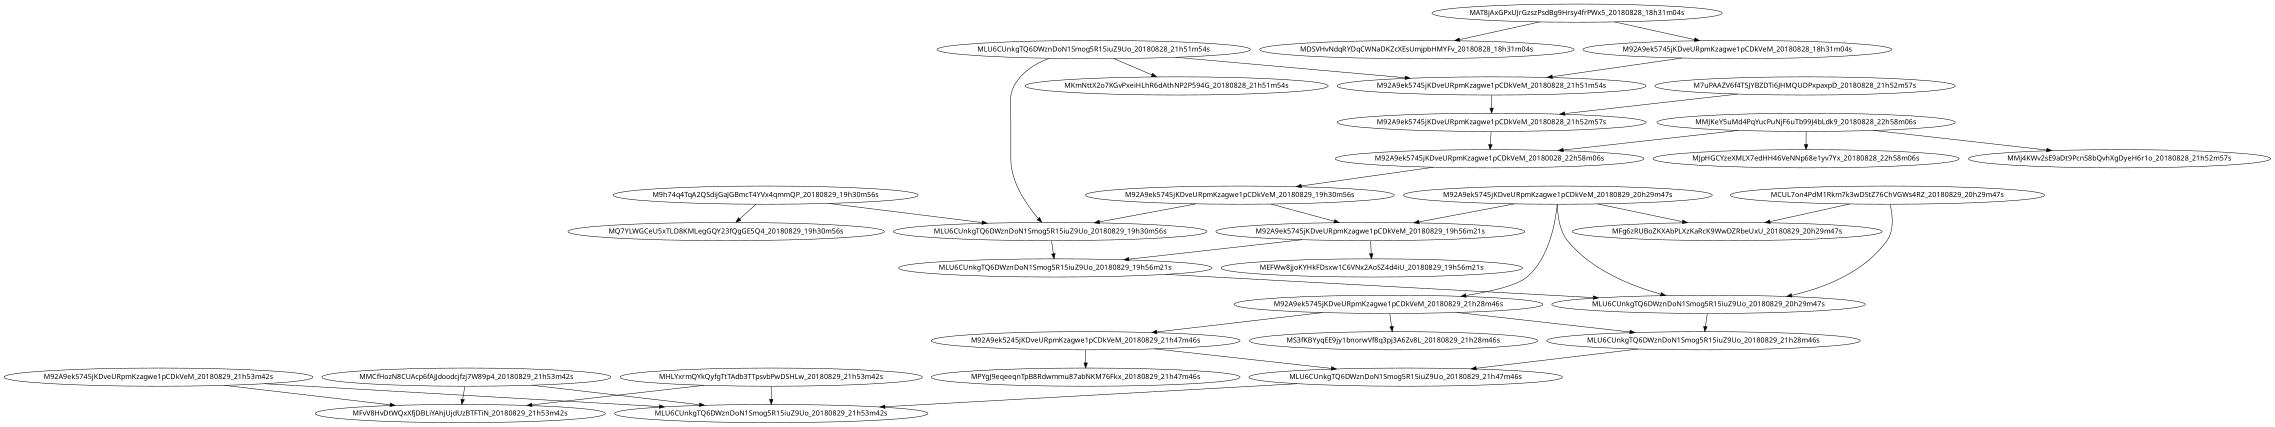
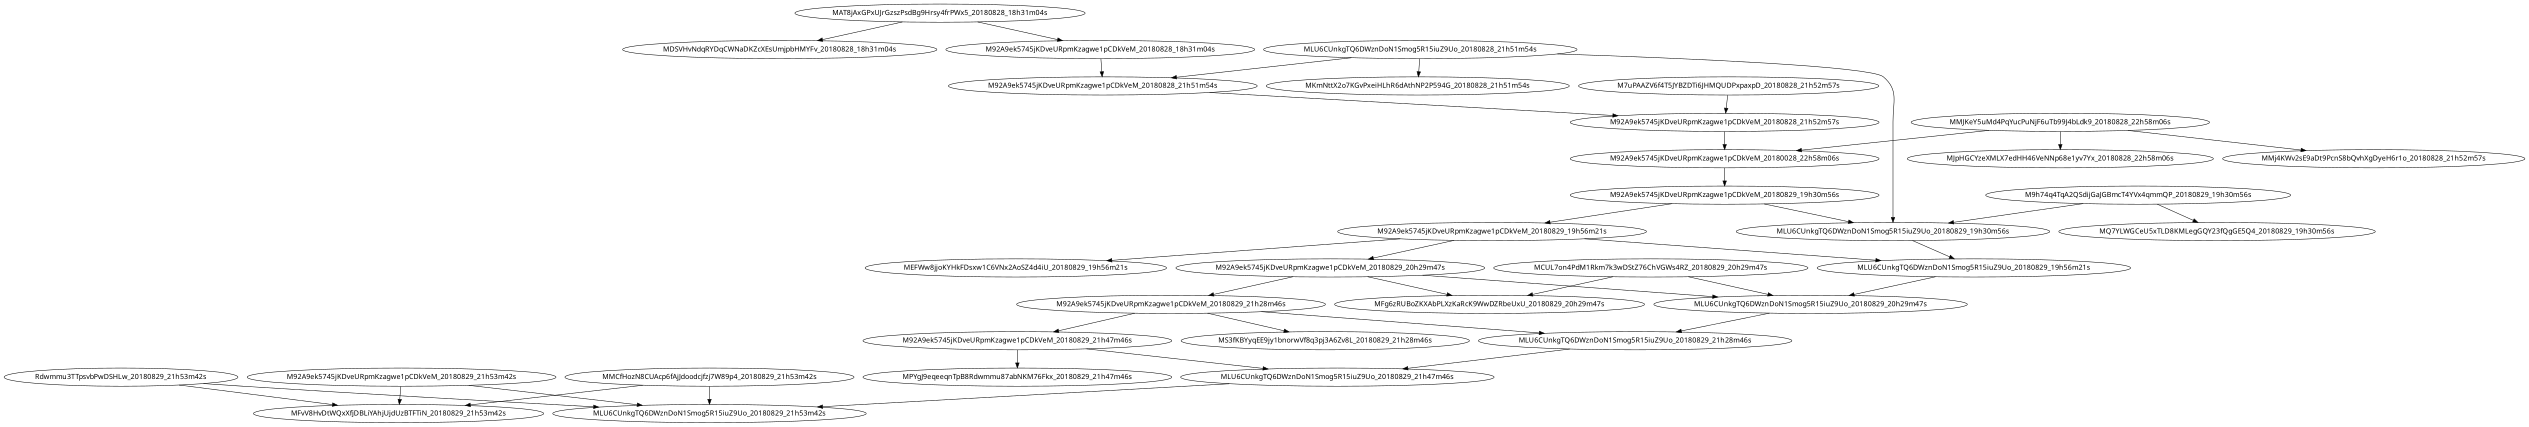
(1467, 213) -> (1414, 249)
(1086, 341) -> (1017, 341)
(771, 377) -> (121, 377)
